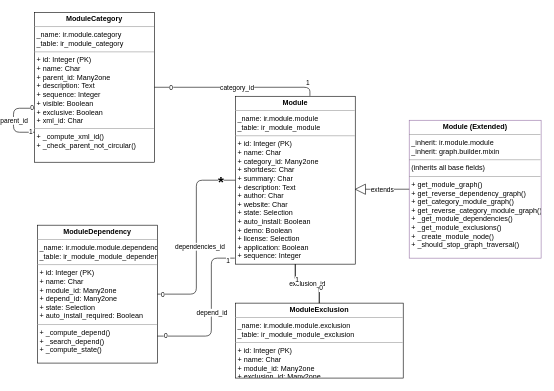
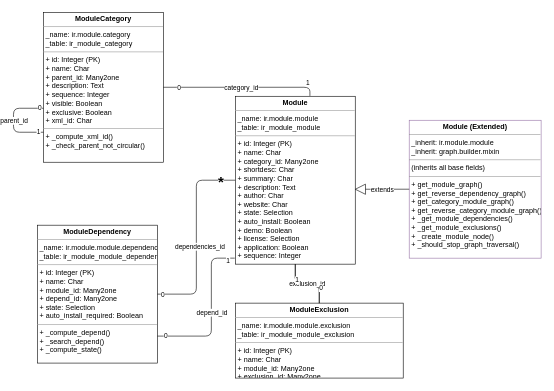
(95, 87) -> (104, 87)
